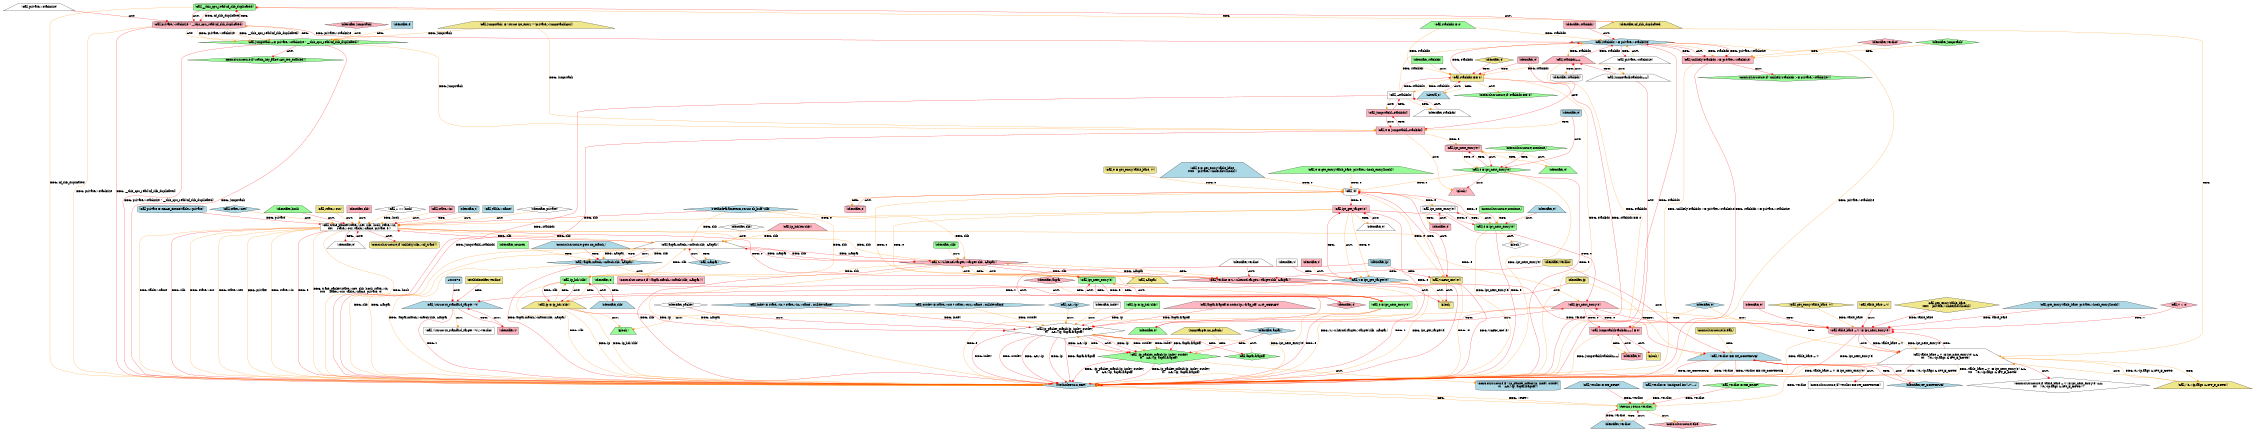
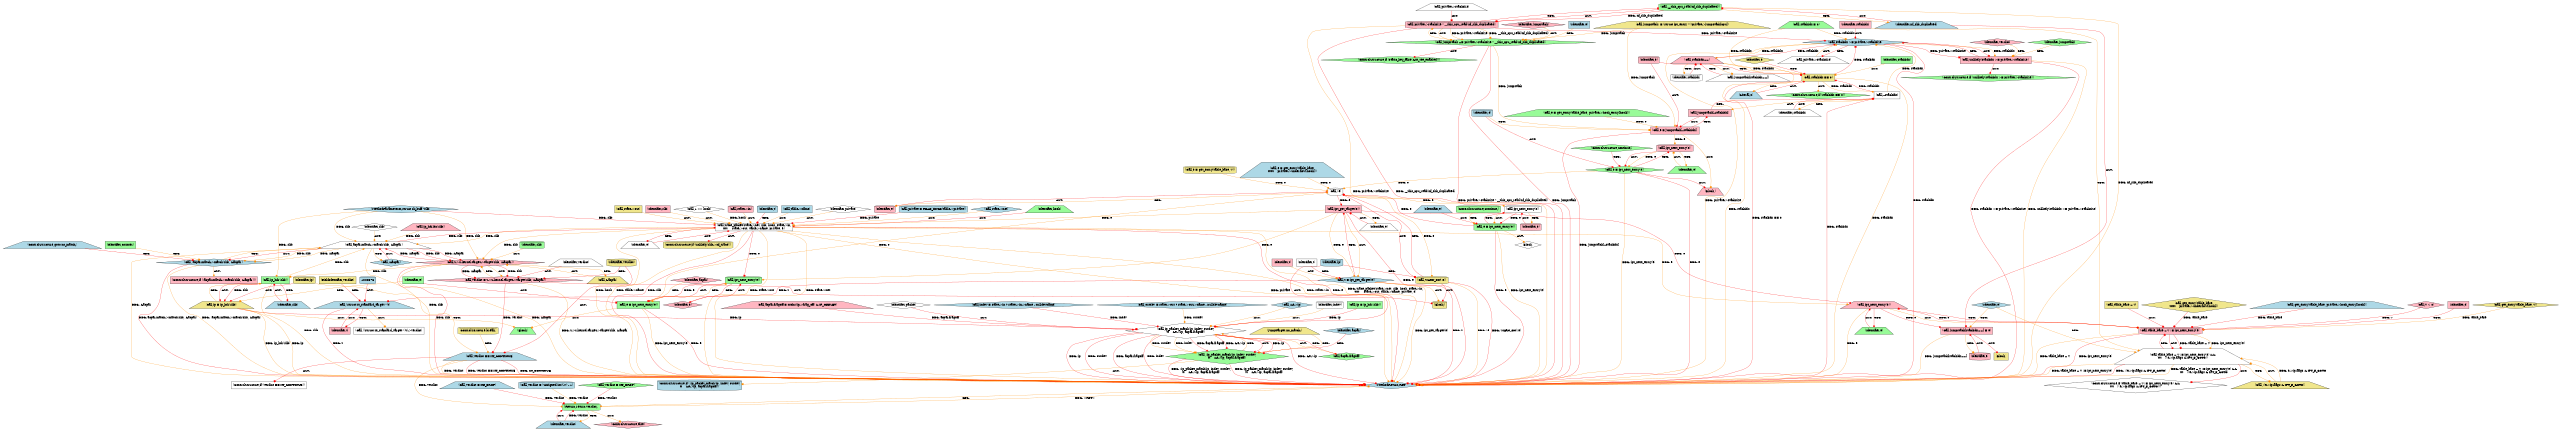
(1641, 25) -> (1916, 25)
(1351, 180) -> (1630, 122)
(1648, 204) -> (2105, 145)
(1925, 385) -> none
